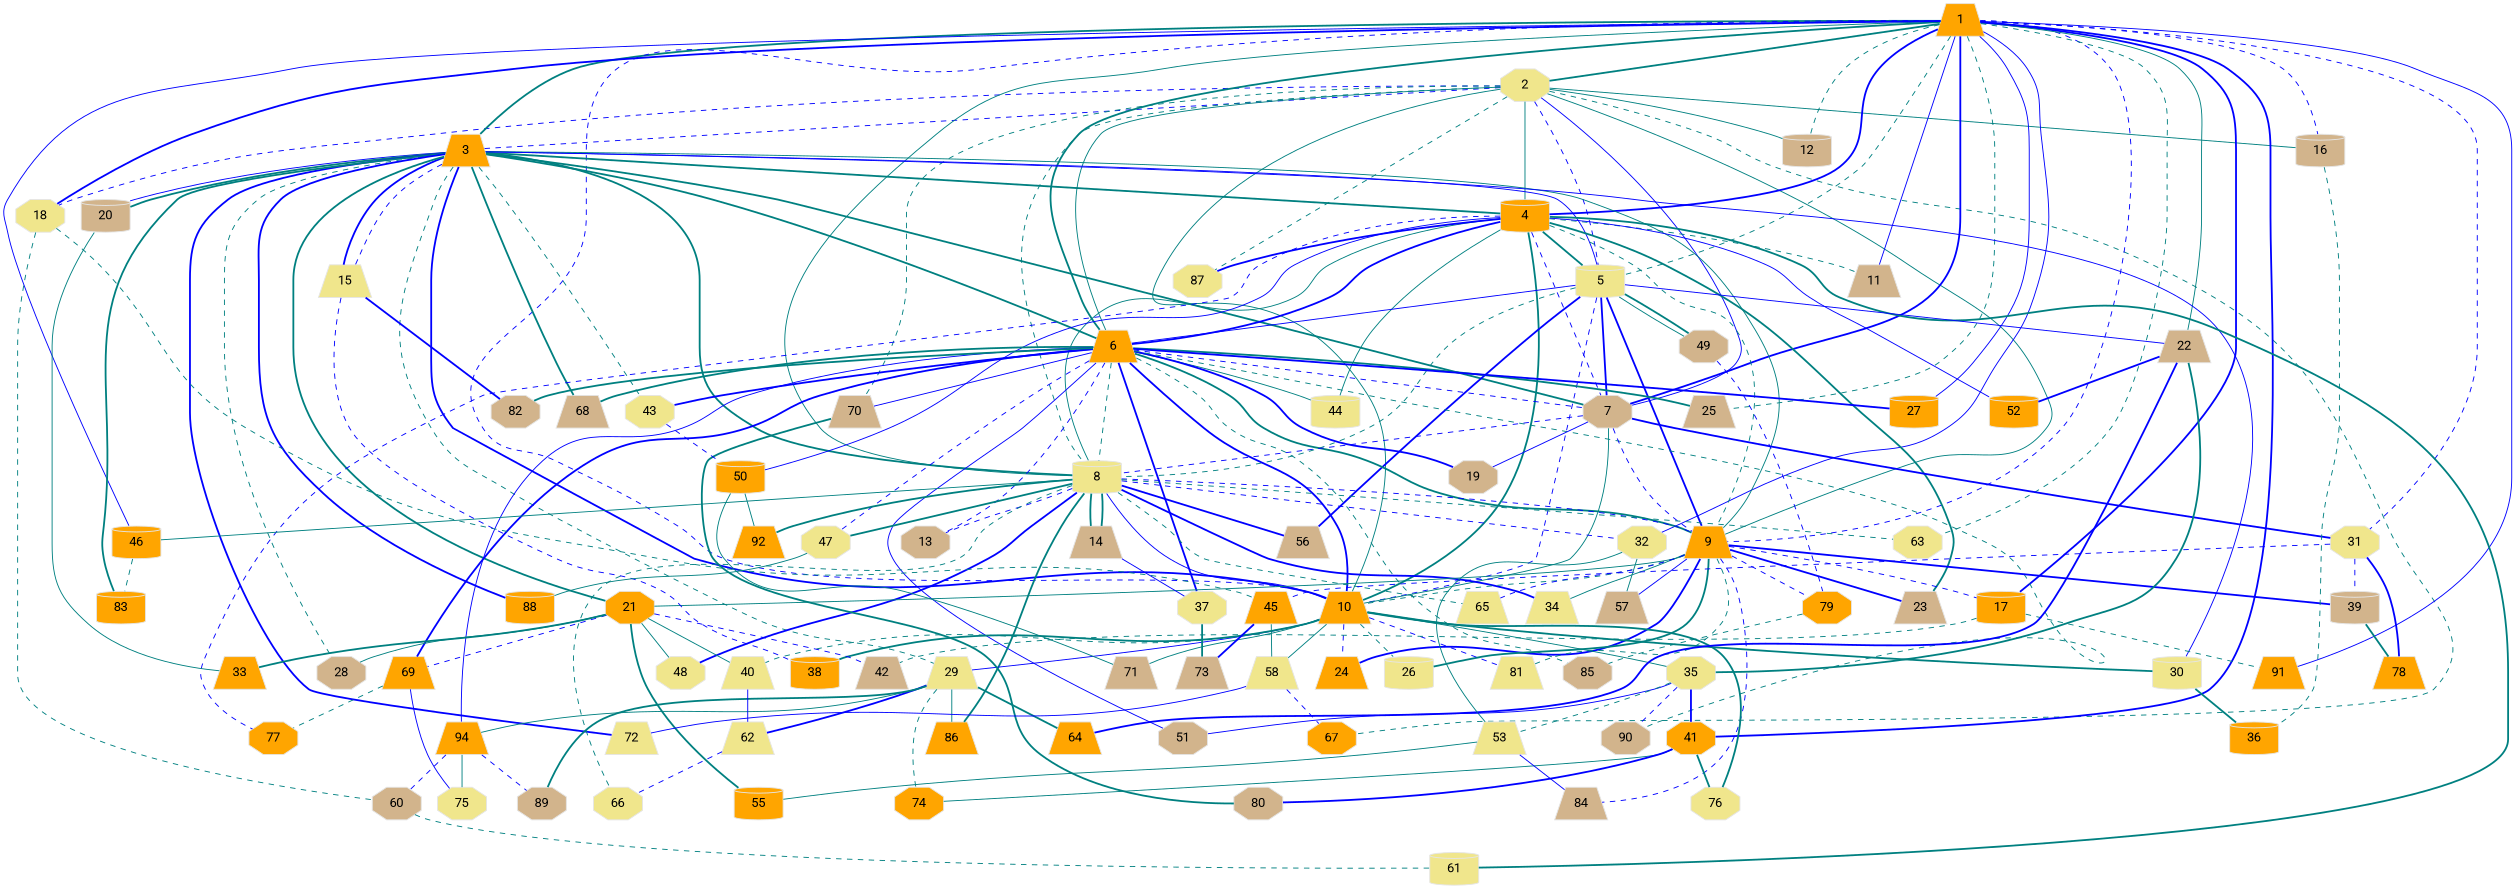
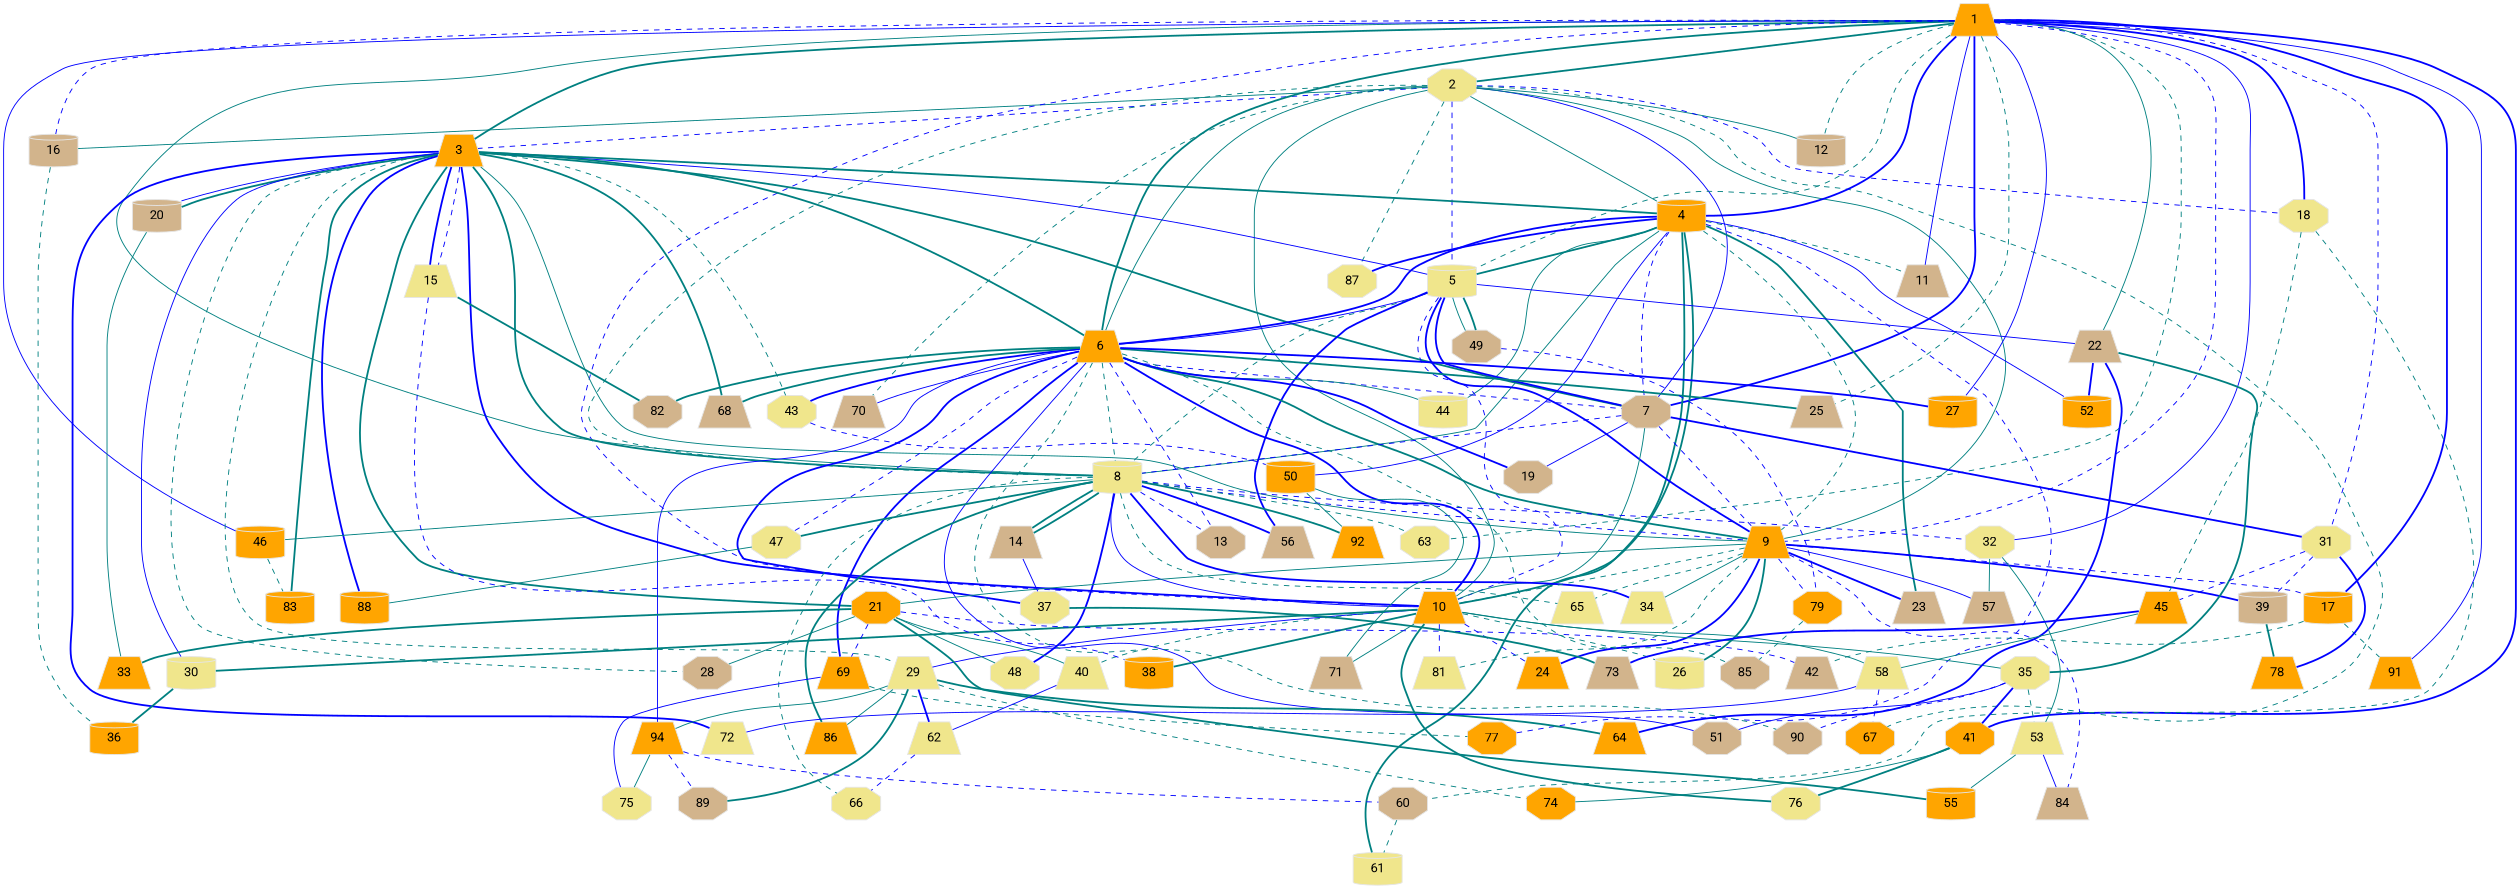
(440, 353) -> (549, 349)
(1592, 576) -> (1669, 575)
(1258, 804) -> none
